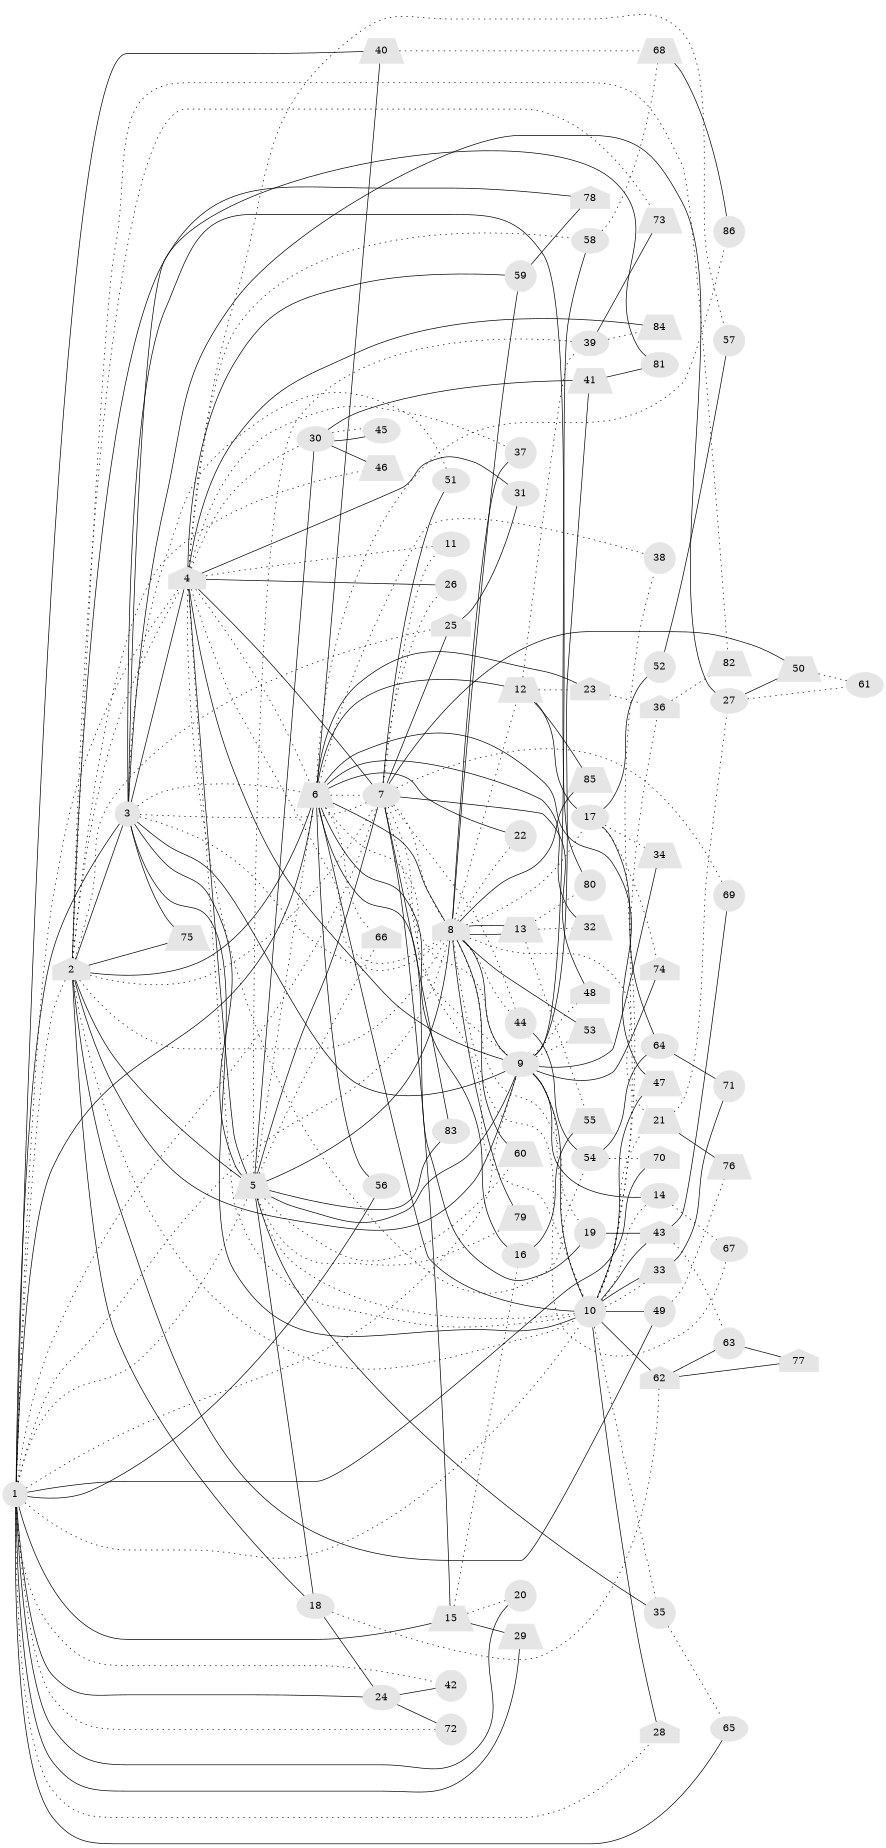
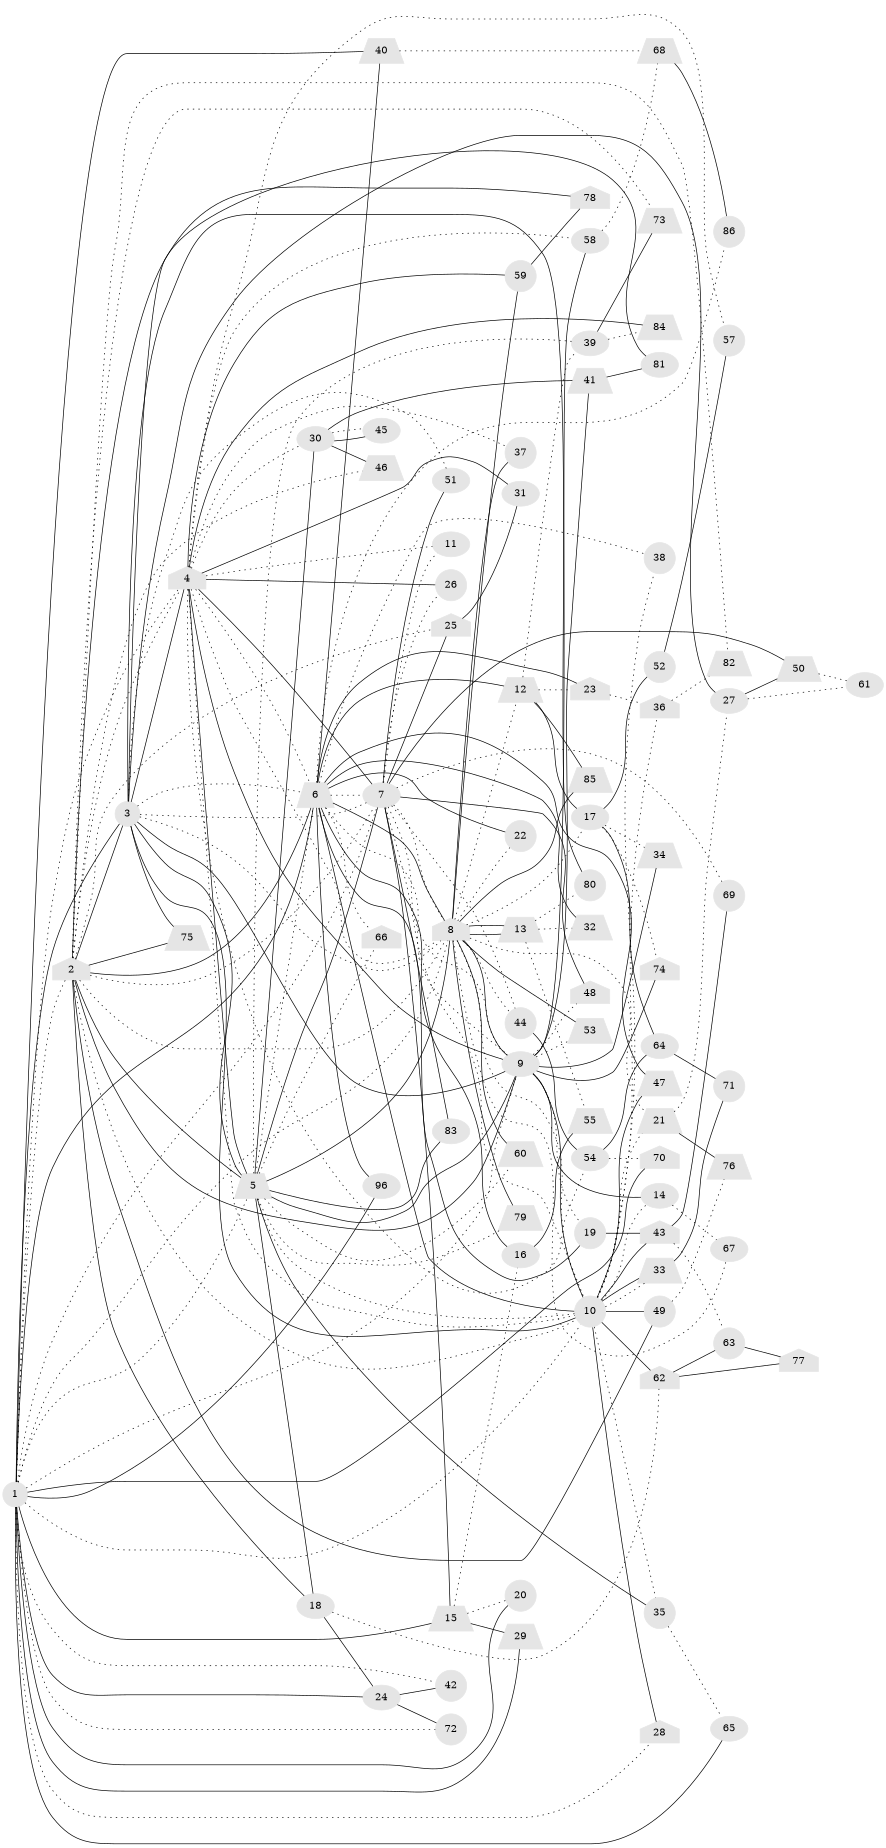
(382, 1186) -> (382, 1186)
